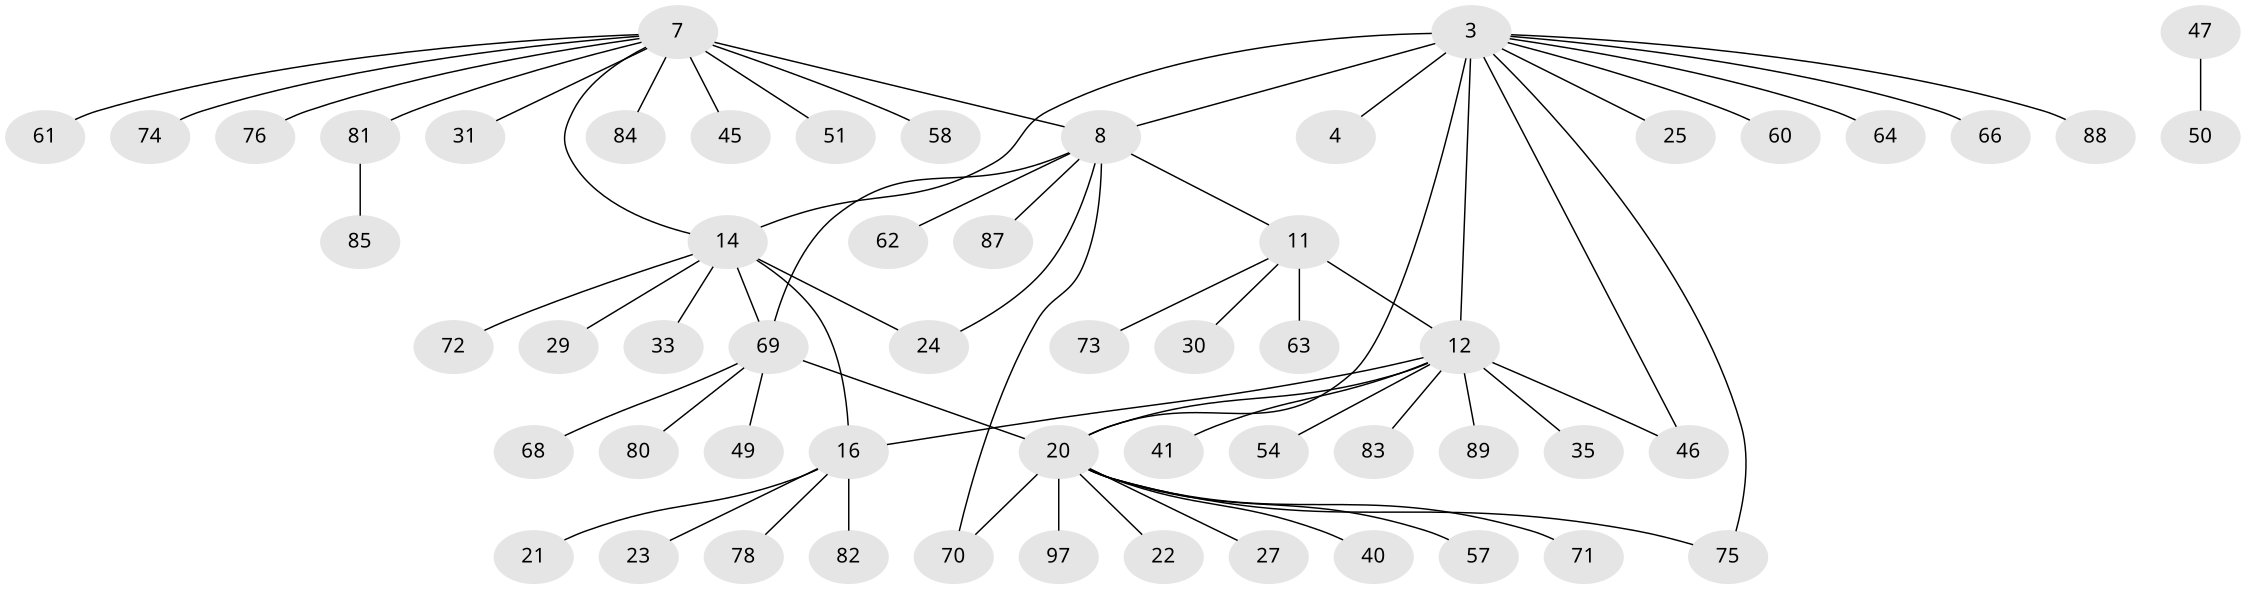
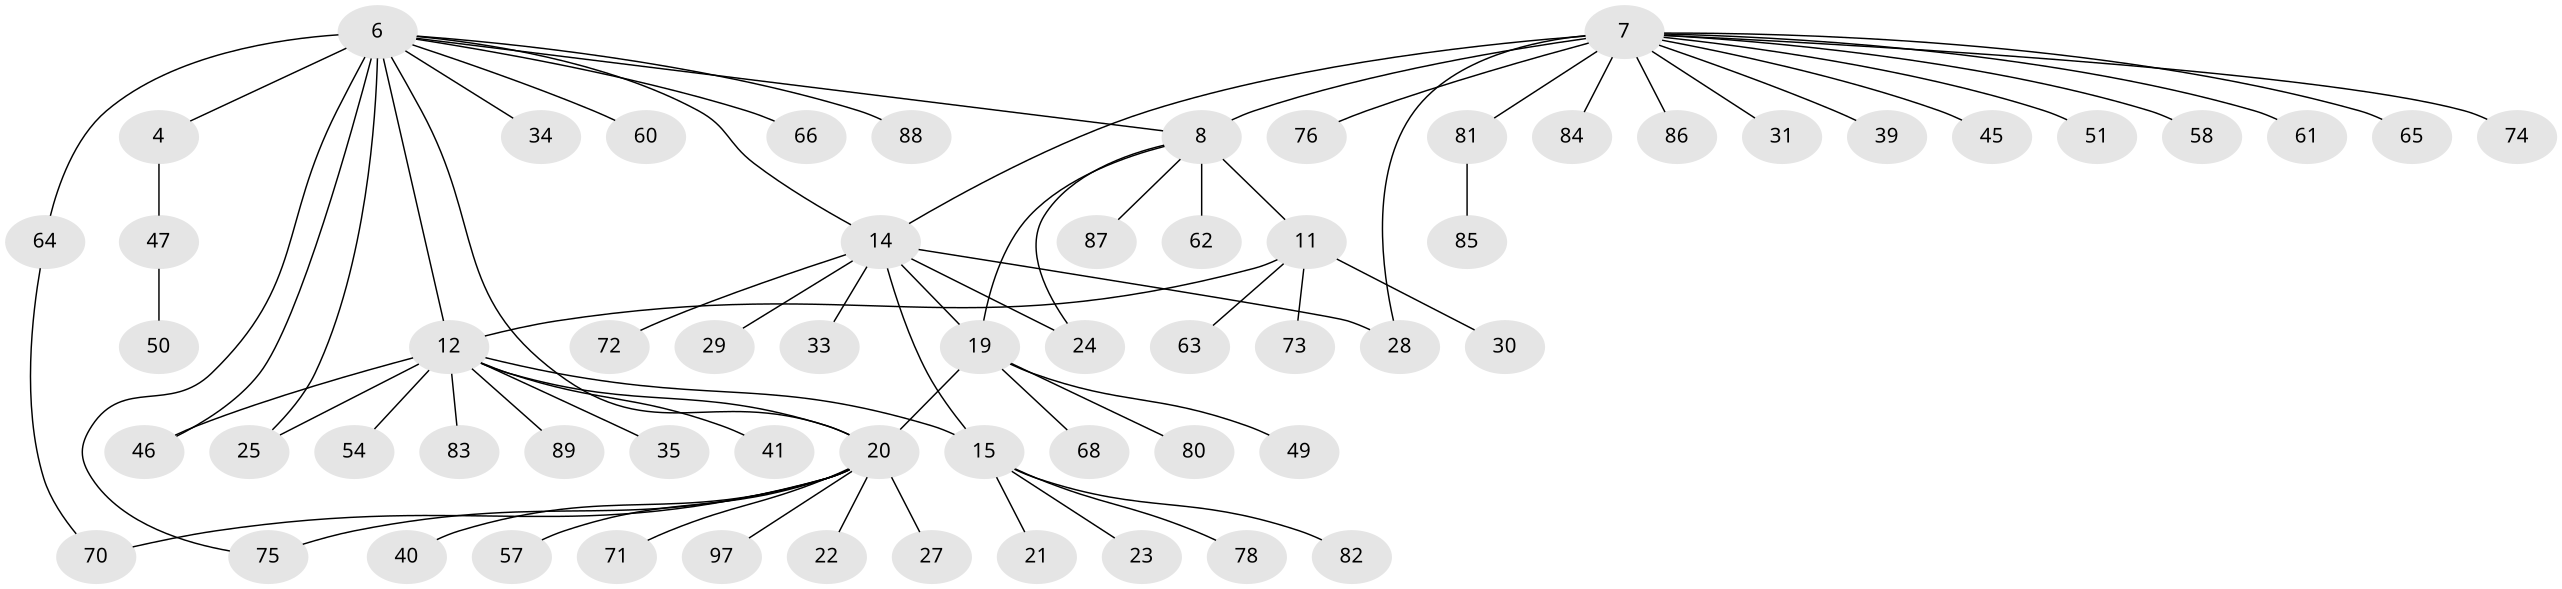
(1471, 32) -> (378, 32)
none -> (541, 137)
none -> (1677, 137)
none -> (1887, 137)
none -> (2412, 137)
none -> (159, 190)
(1026, 342) -> (32, 406)
(769, 347) -> (980, 347)
none -> (1400, 347)
none -> (349, 400)
(849, 452) -> (984, 452)
